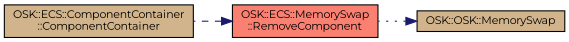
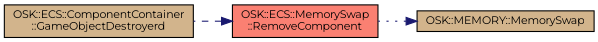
(99, 21) -> (99, 21)
(491, 21) -> (506, 21)
